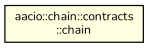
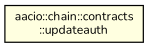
(74, 24) -> (74, 24)
